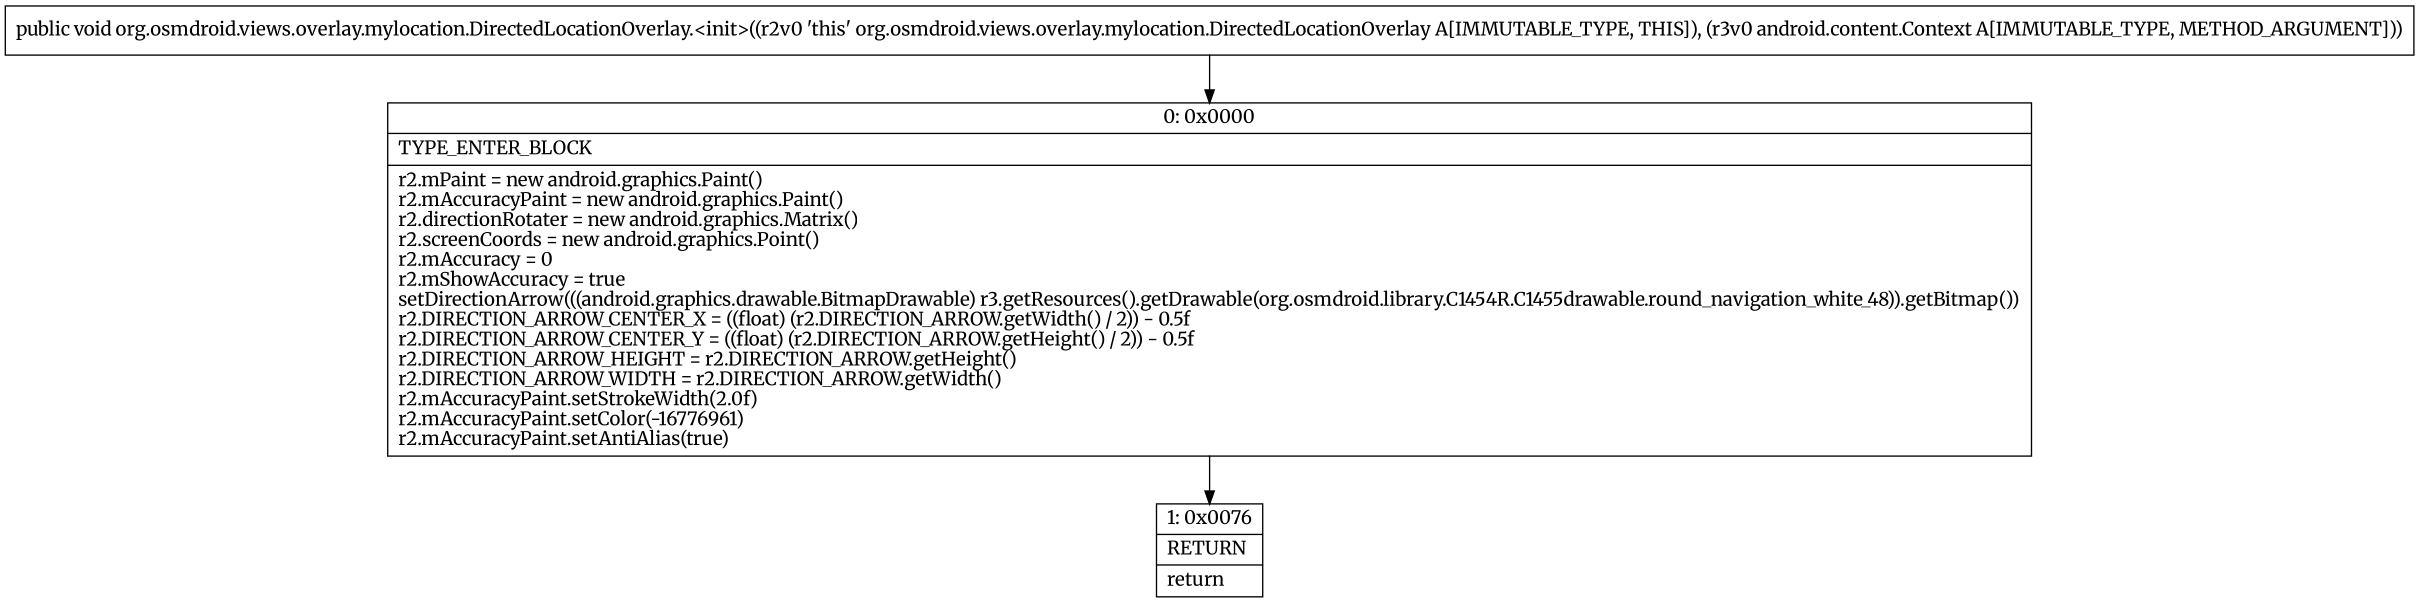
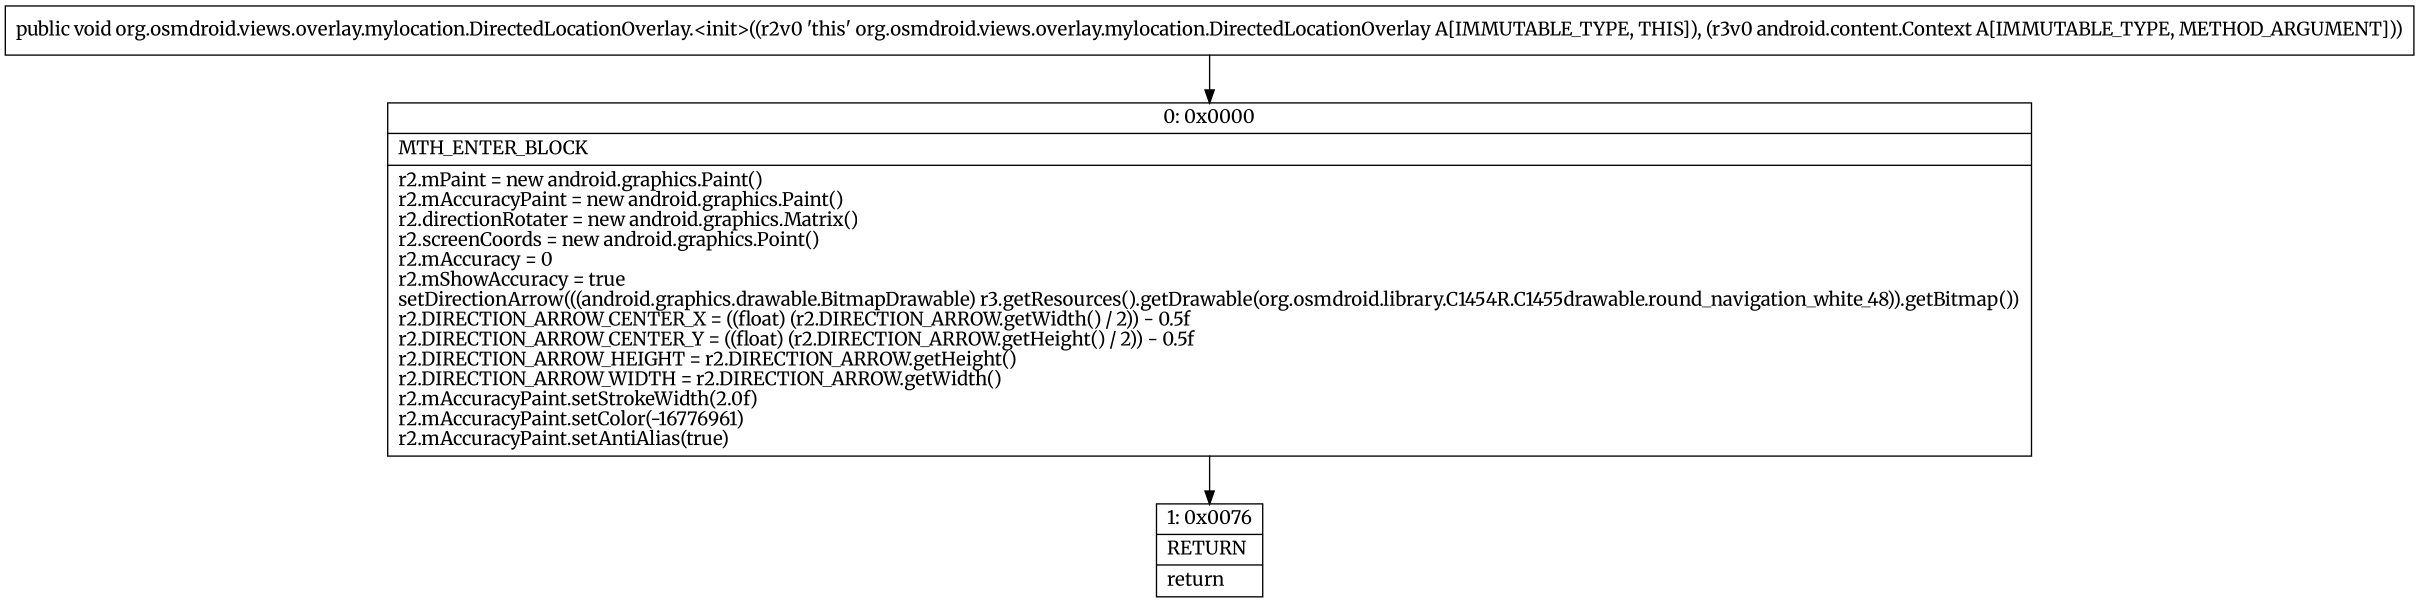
(495, 149) -> (493, 149)
